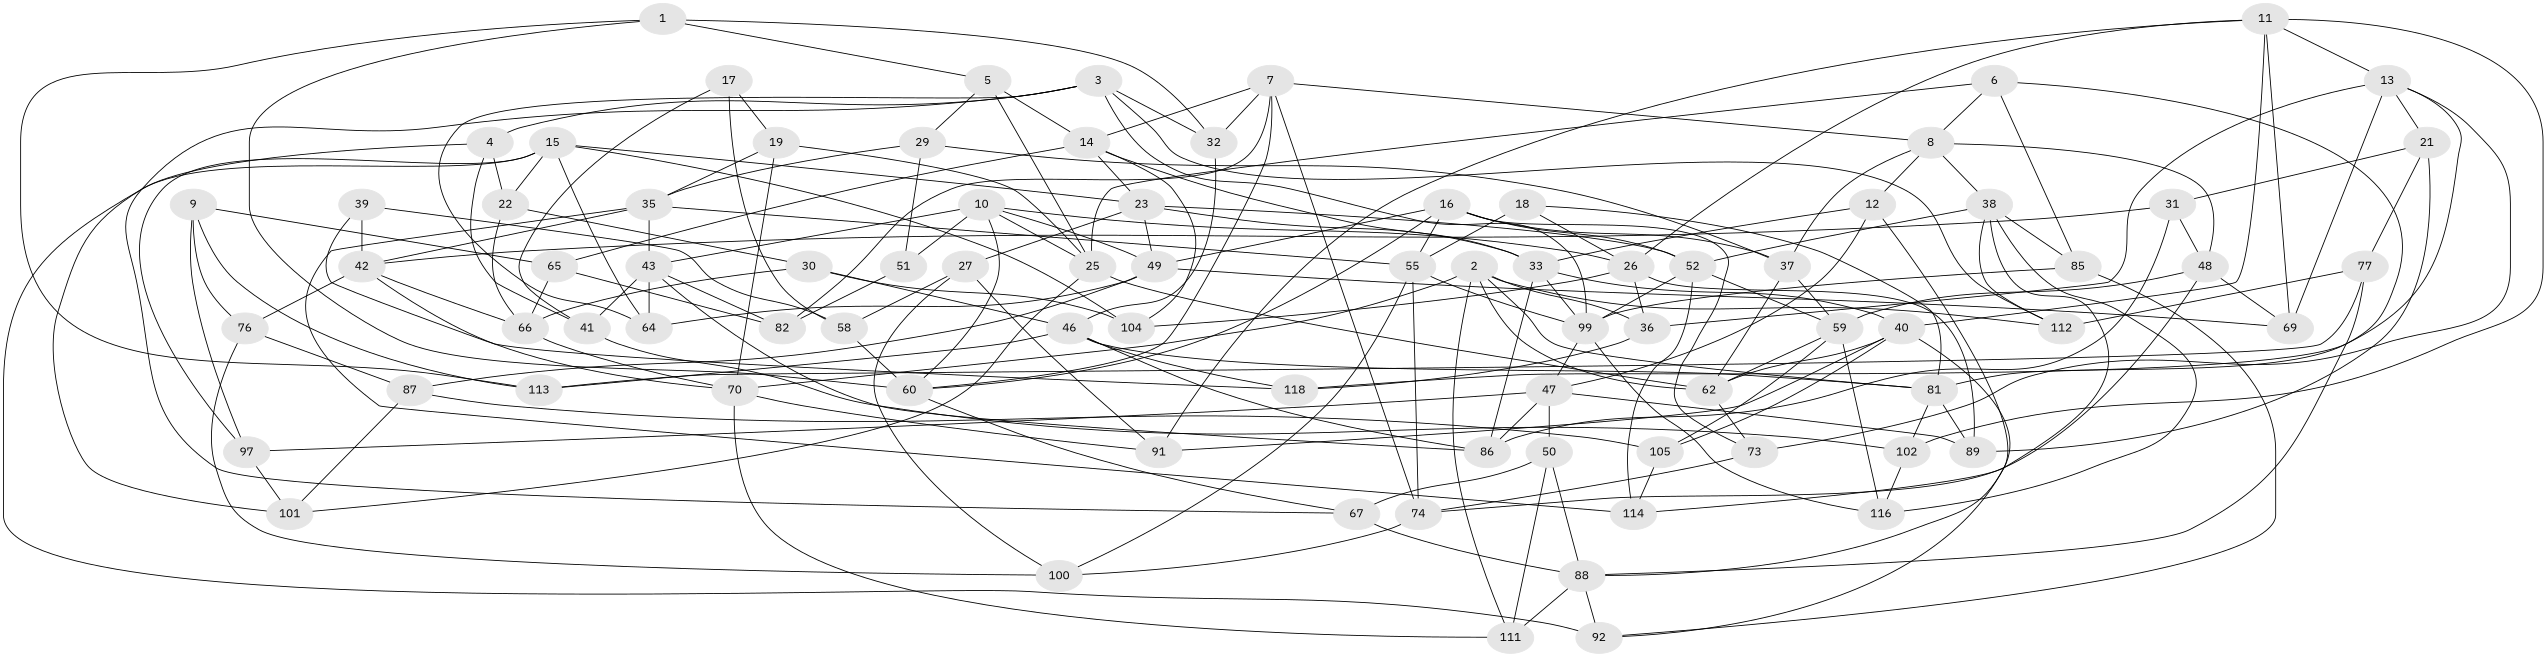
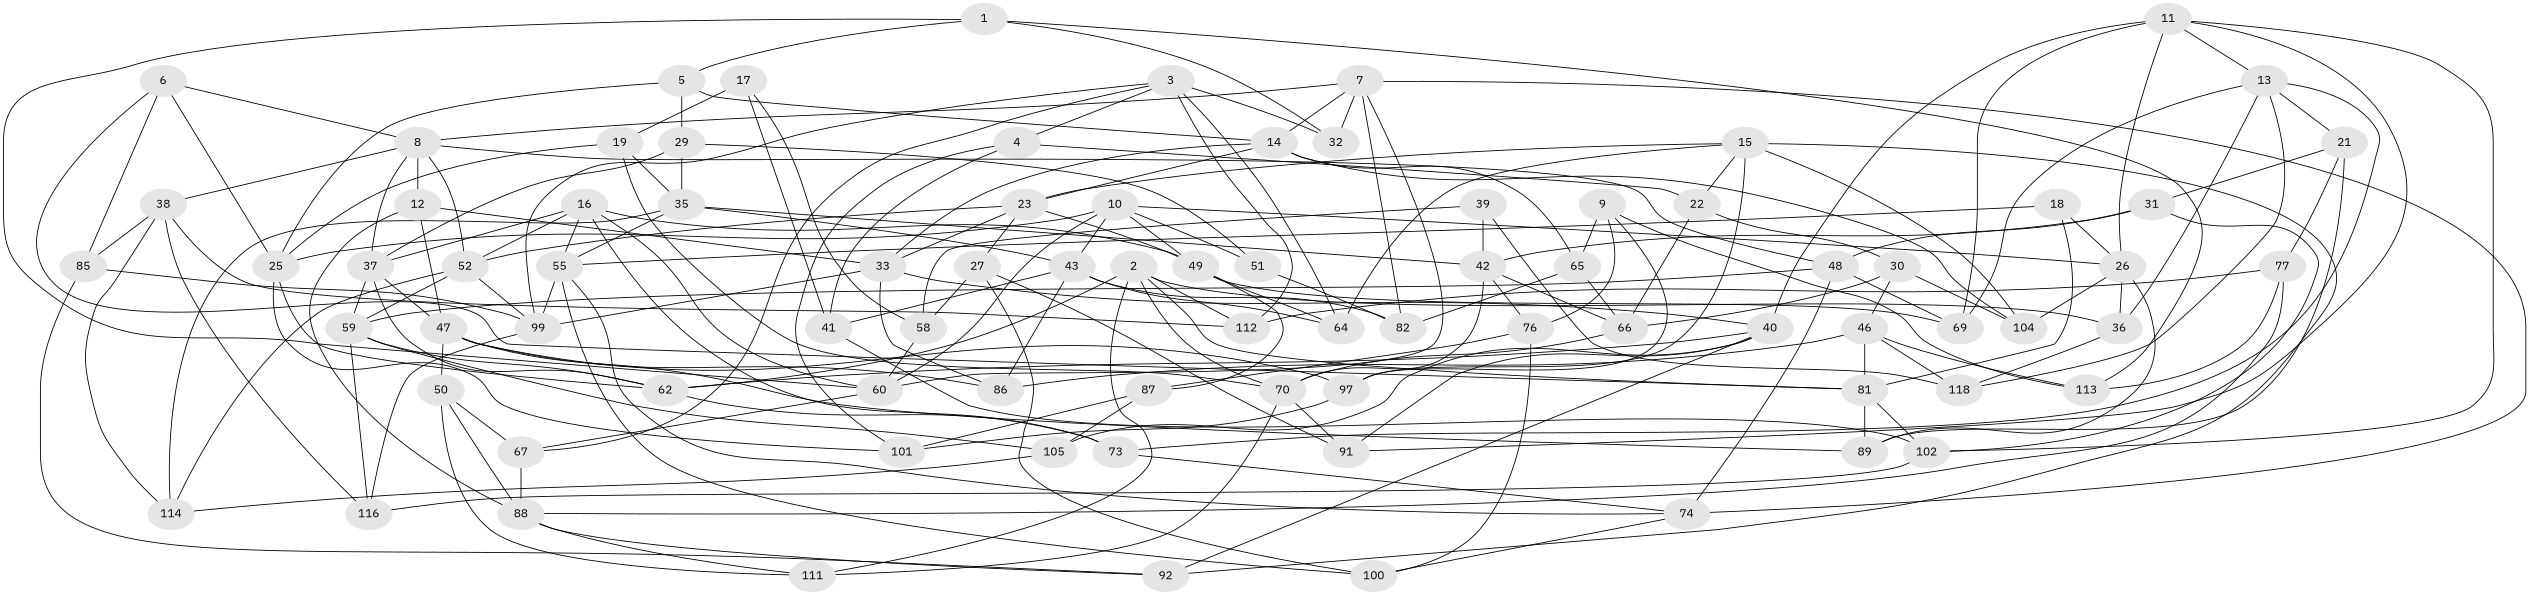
(1834, 235) -> (453, 201)
(1198, 262) -> none
(1567, 359) -> (407, 297)
(1837, 393) -> (2215, 390)
